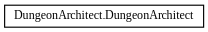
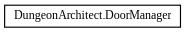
(104, 16) -> (93, 16)
